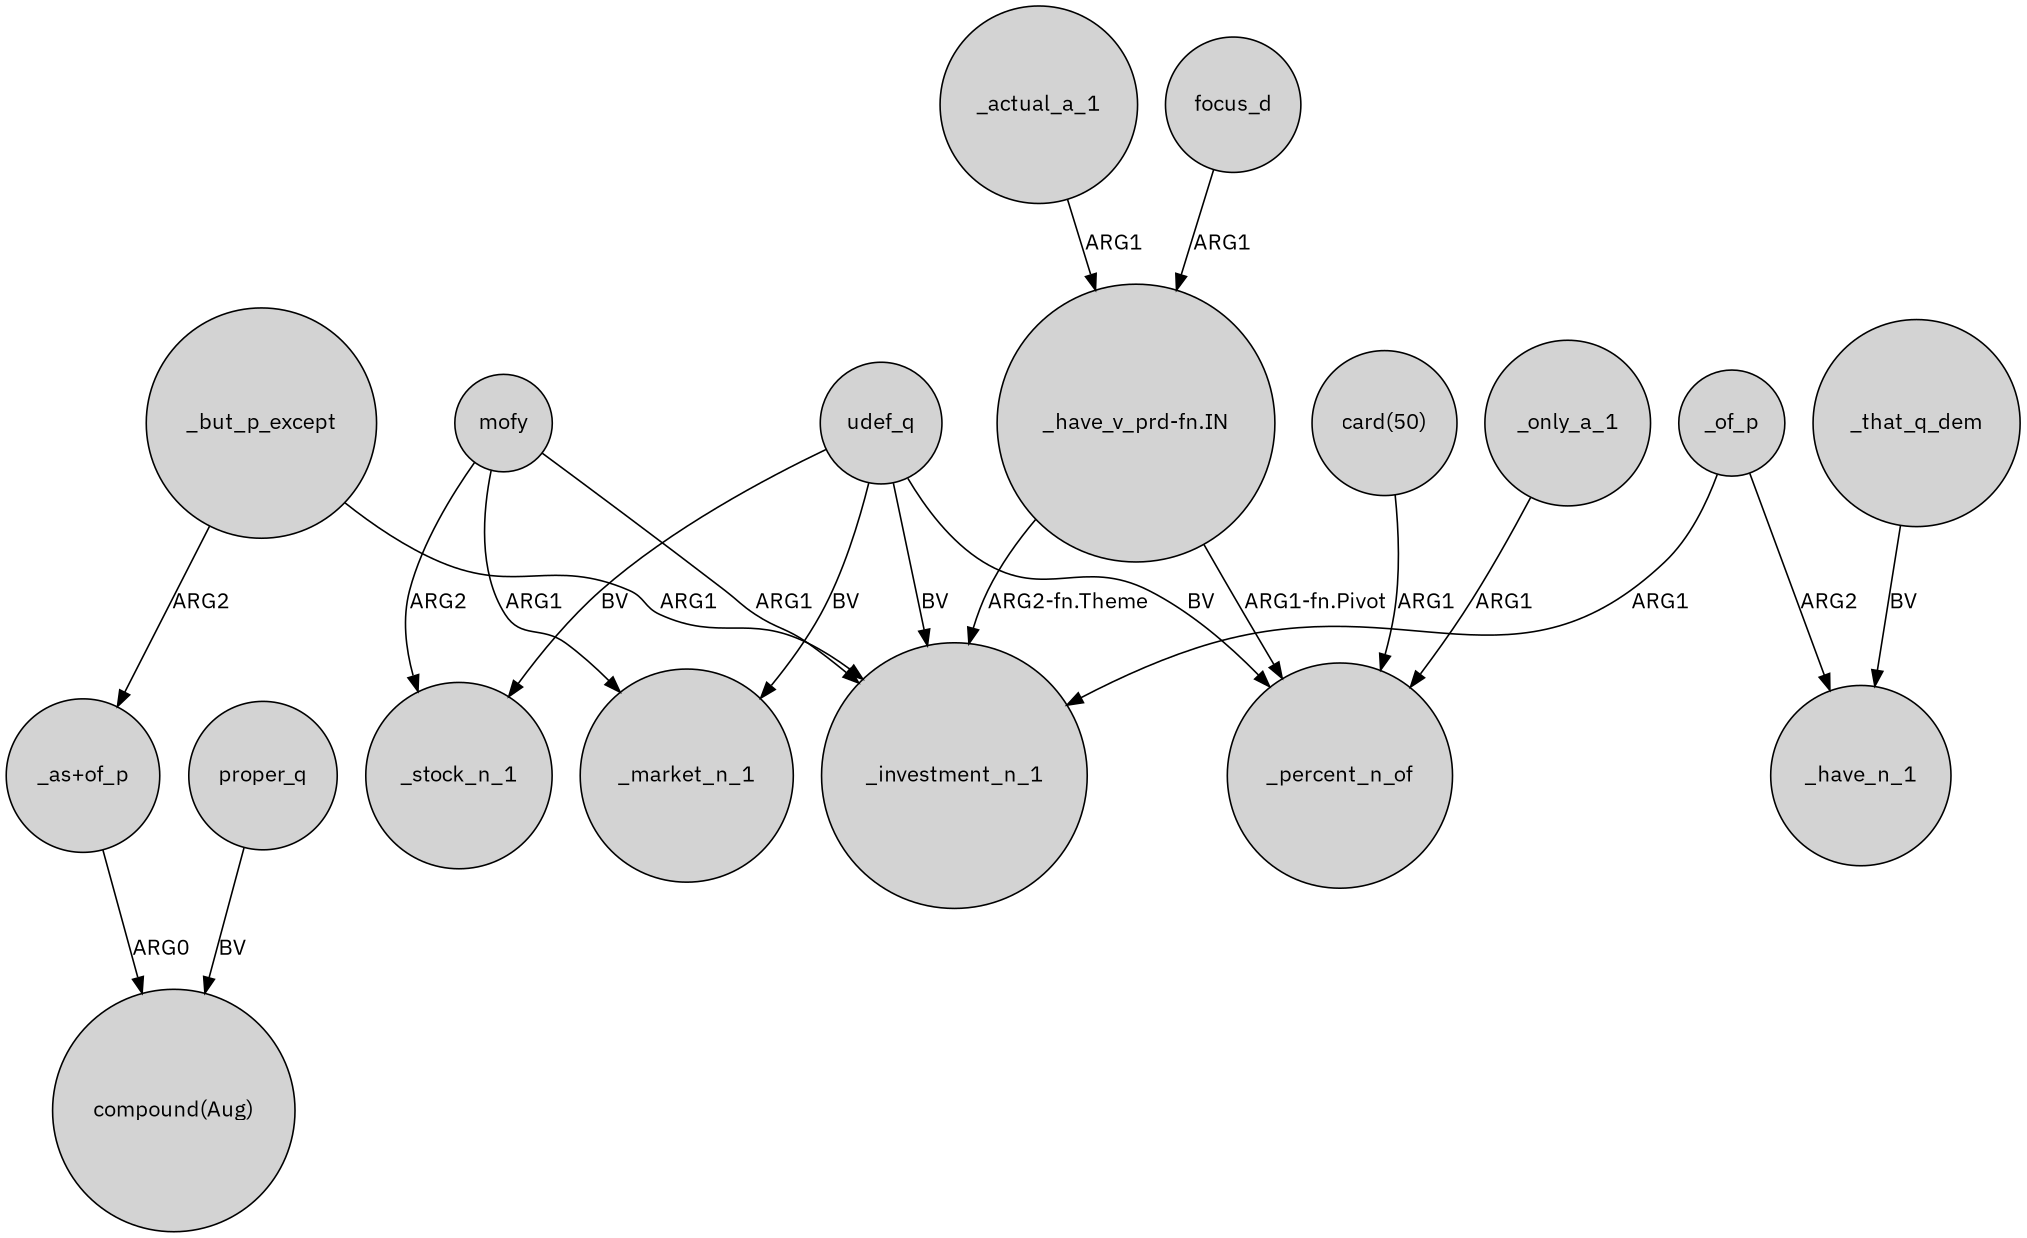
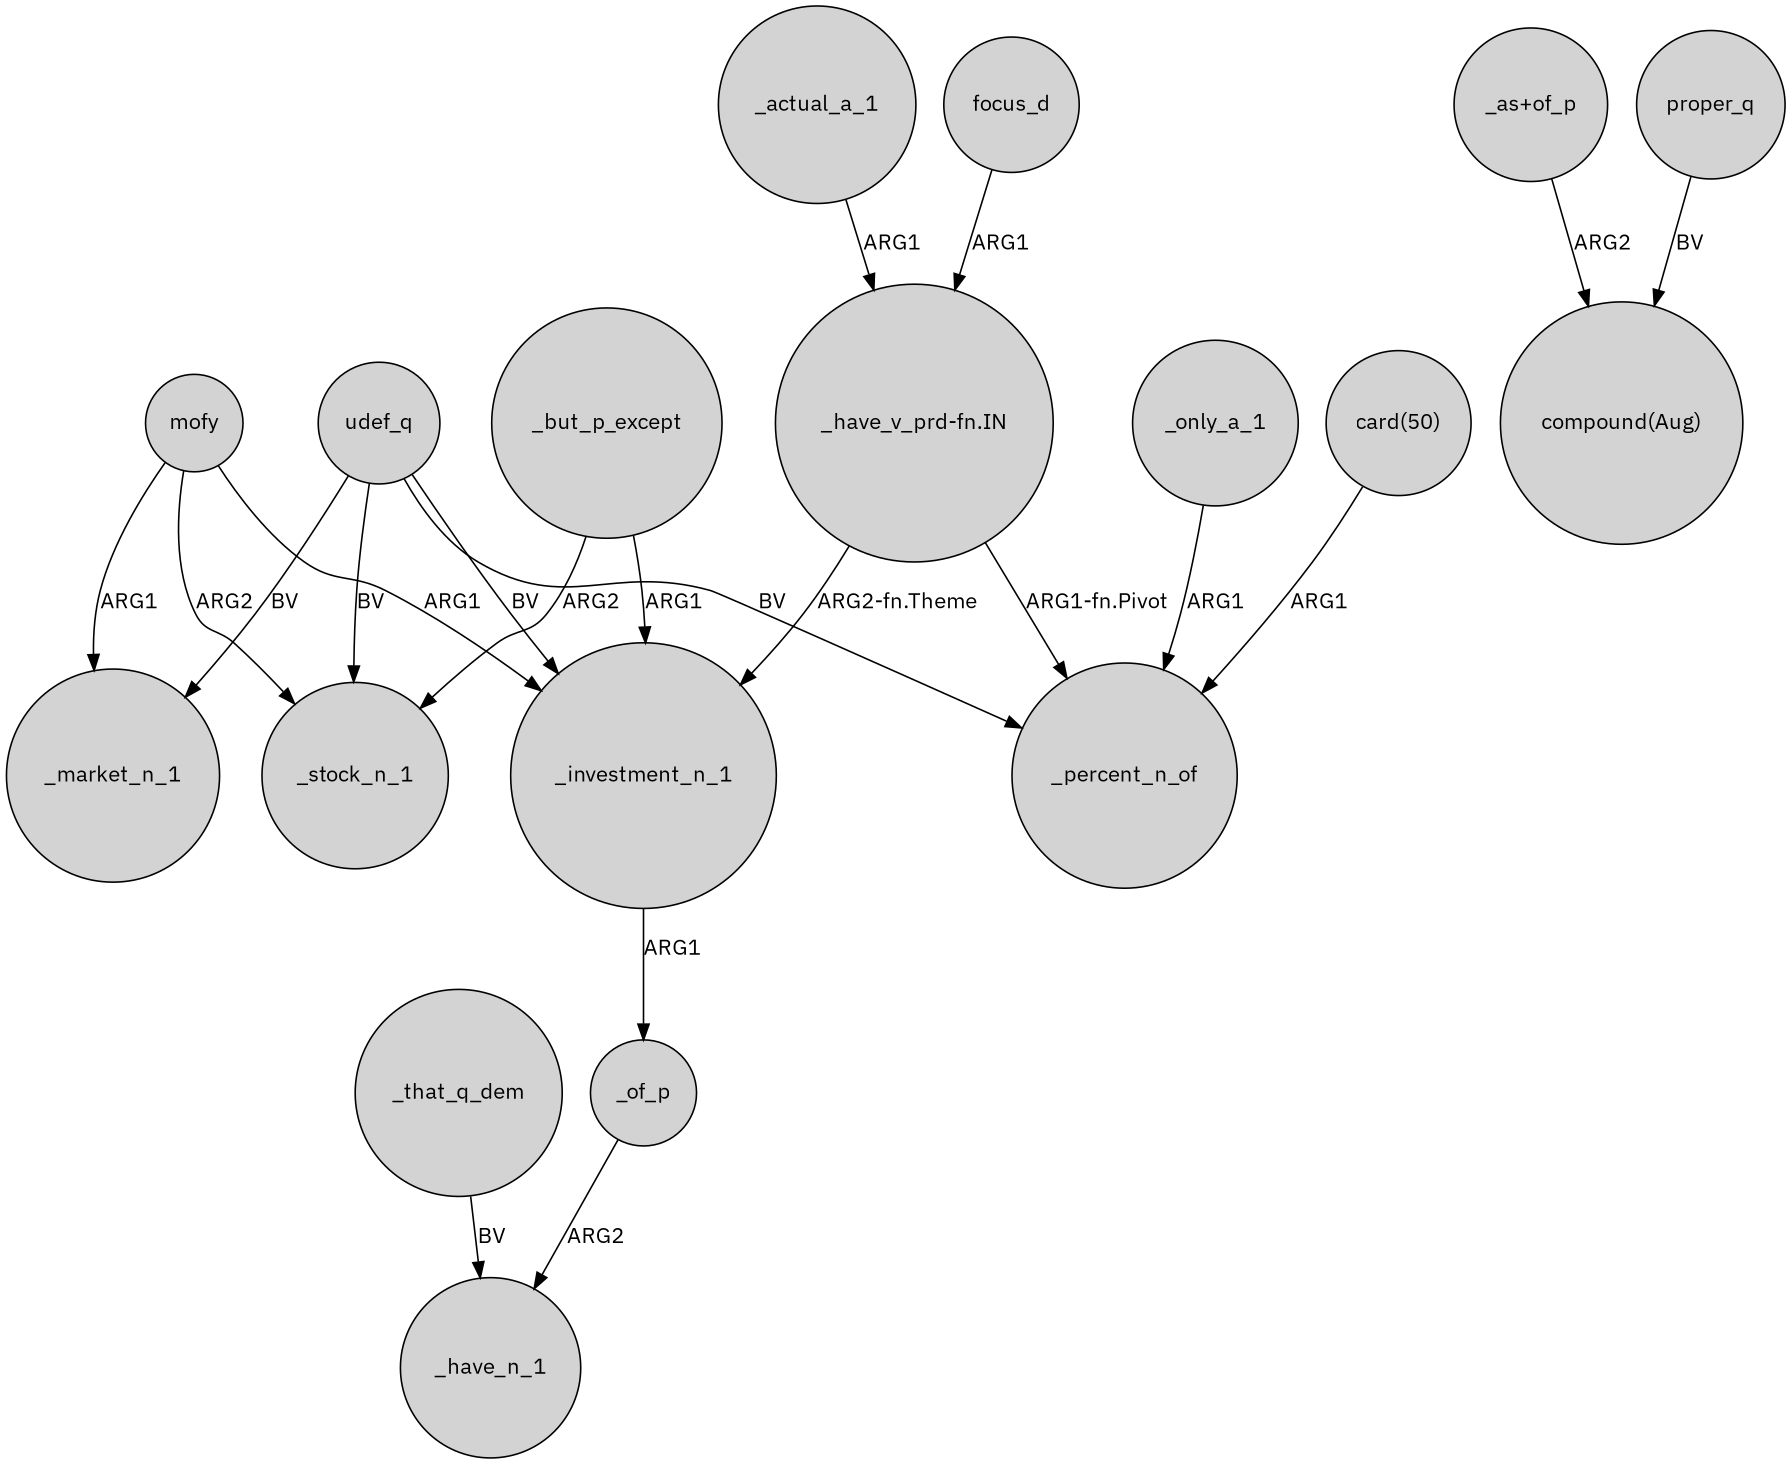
(167, 609) -> (535, 625)
(1428, 632) -> (643, 966)
(162, 949) -> (1603, 244)
